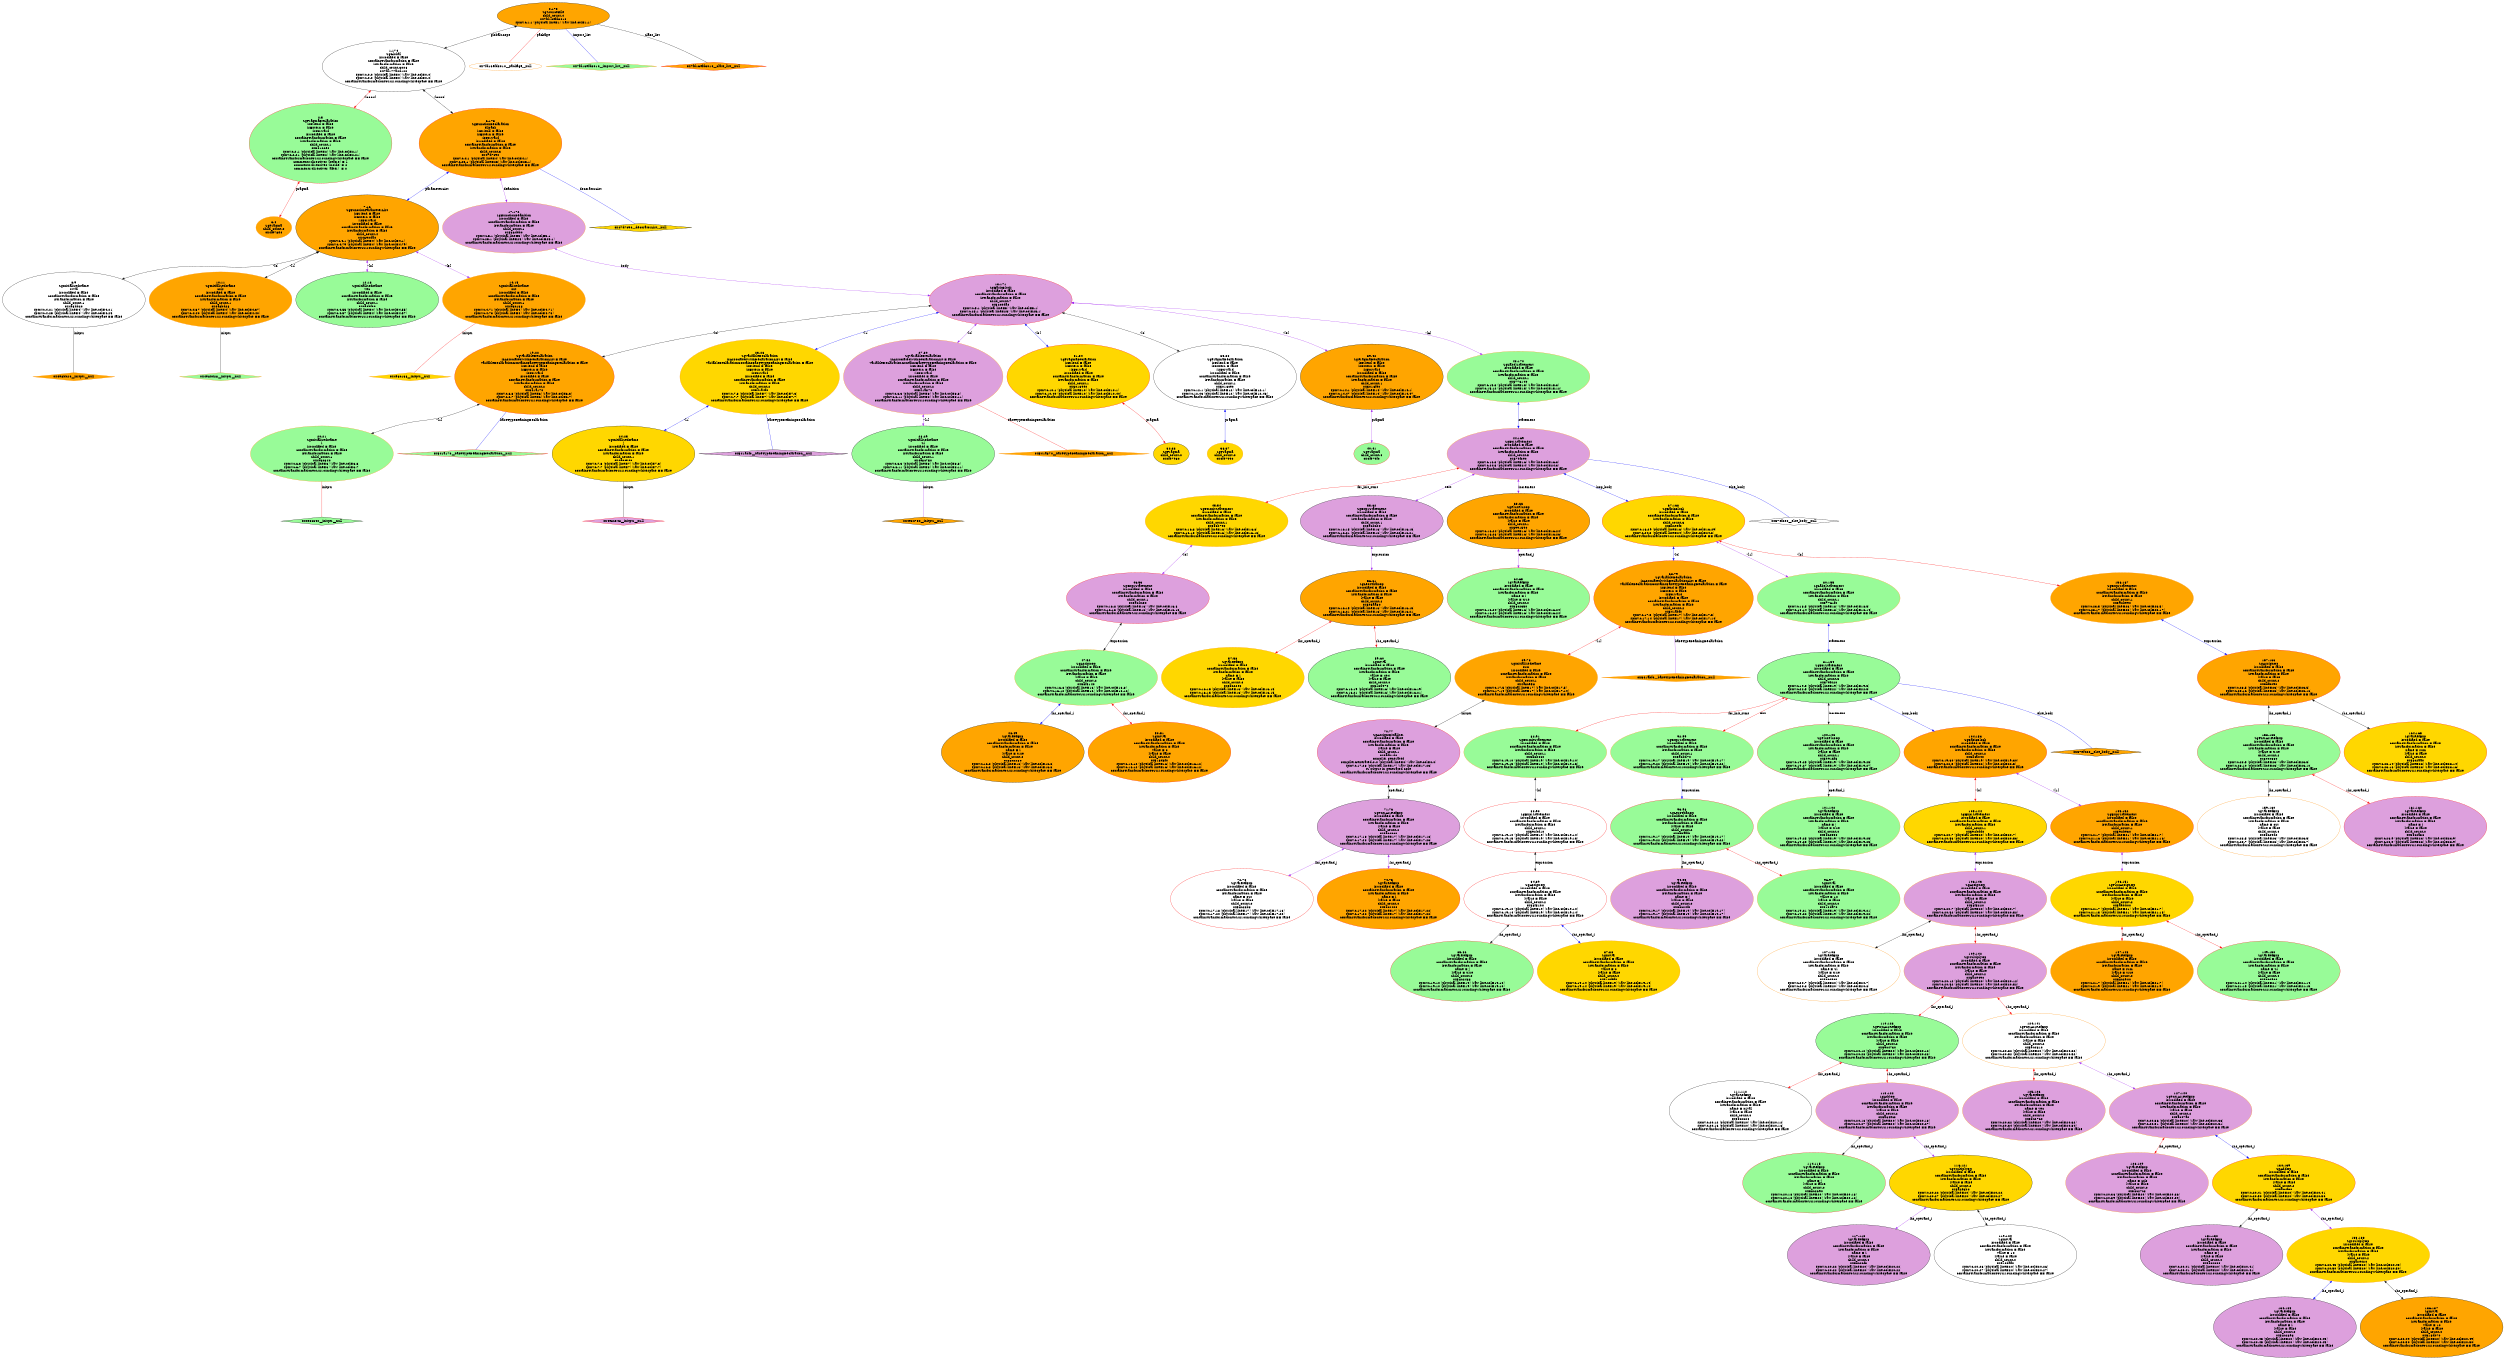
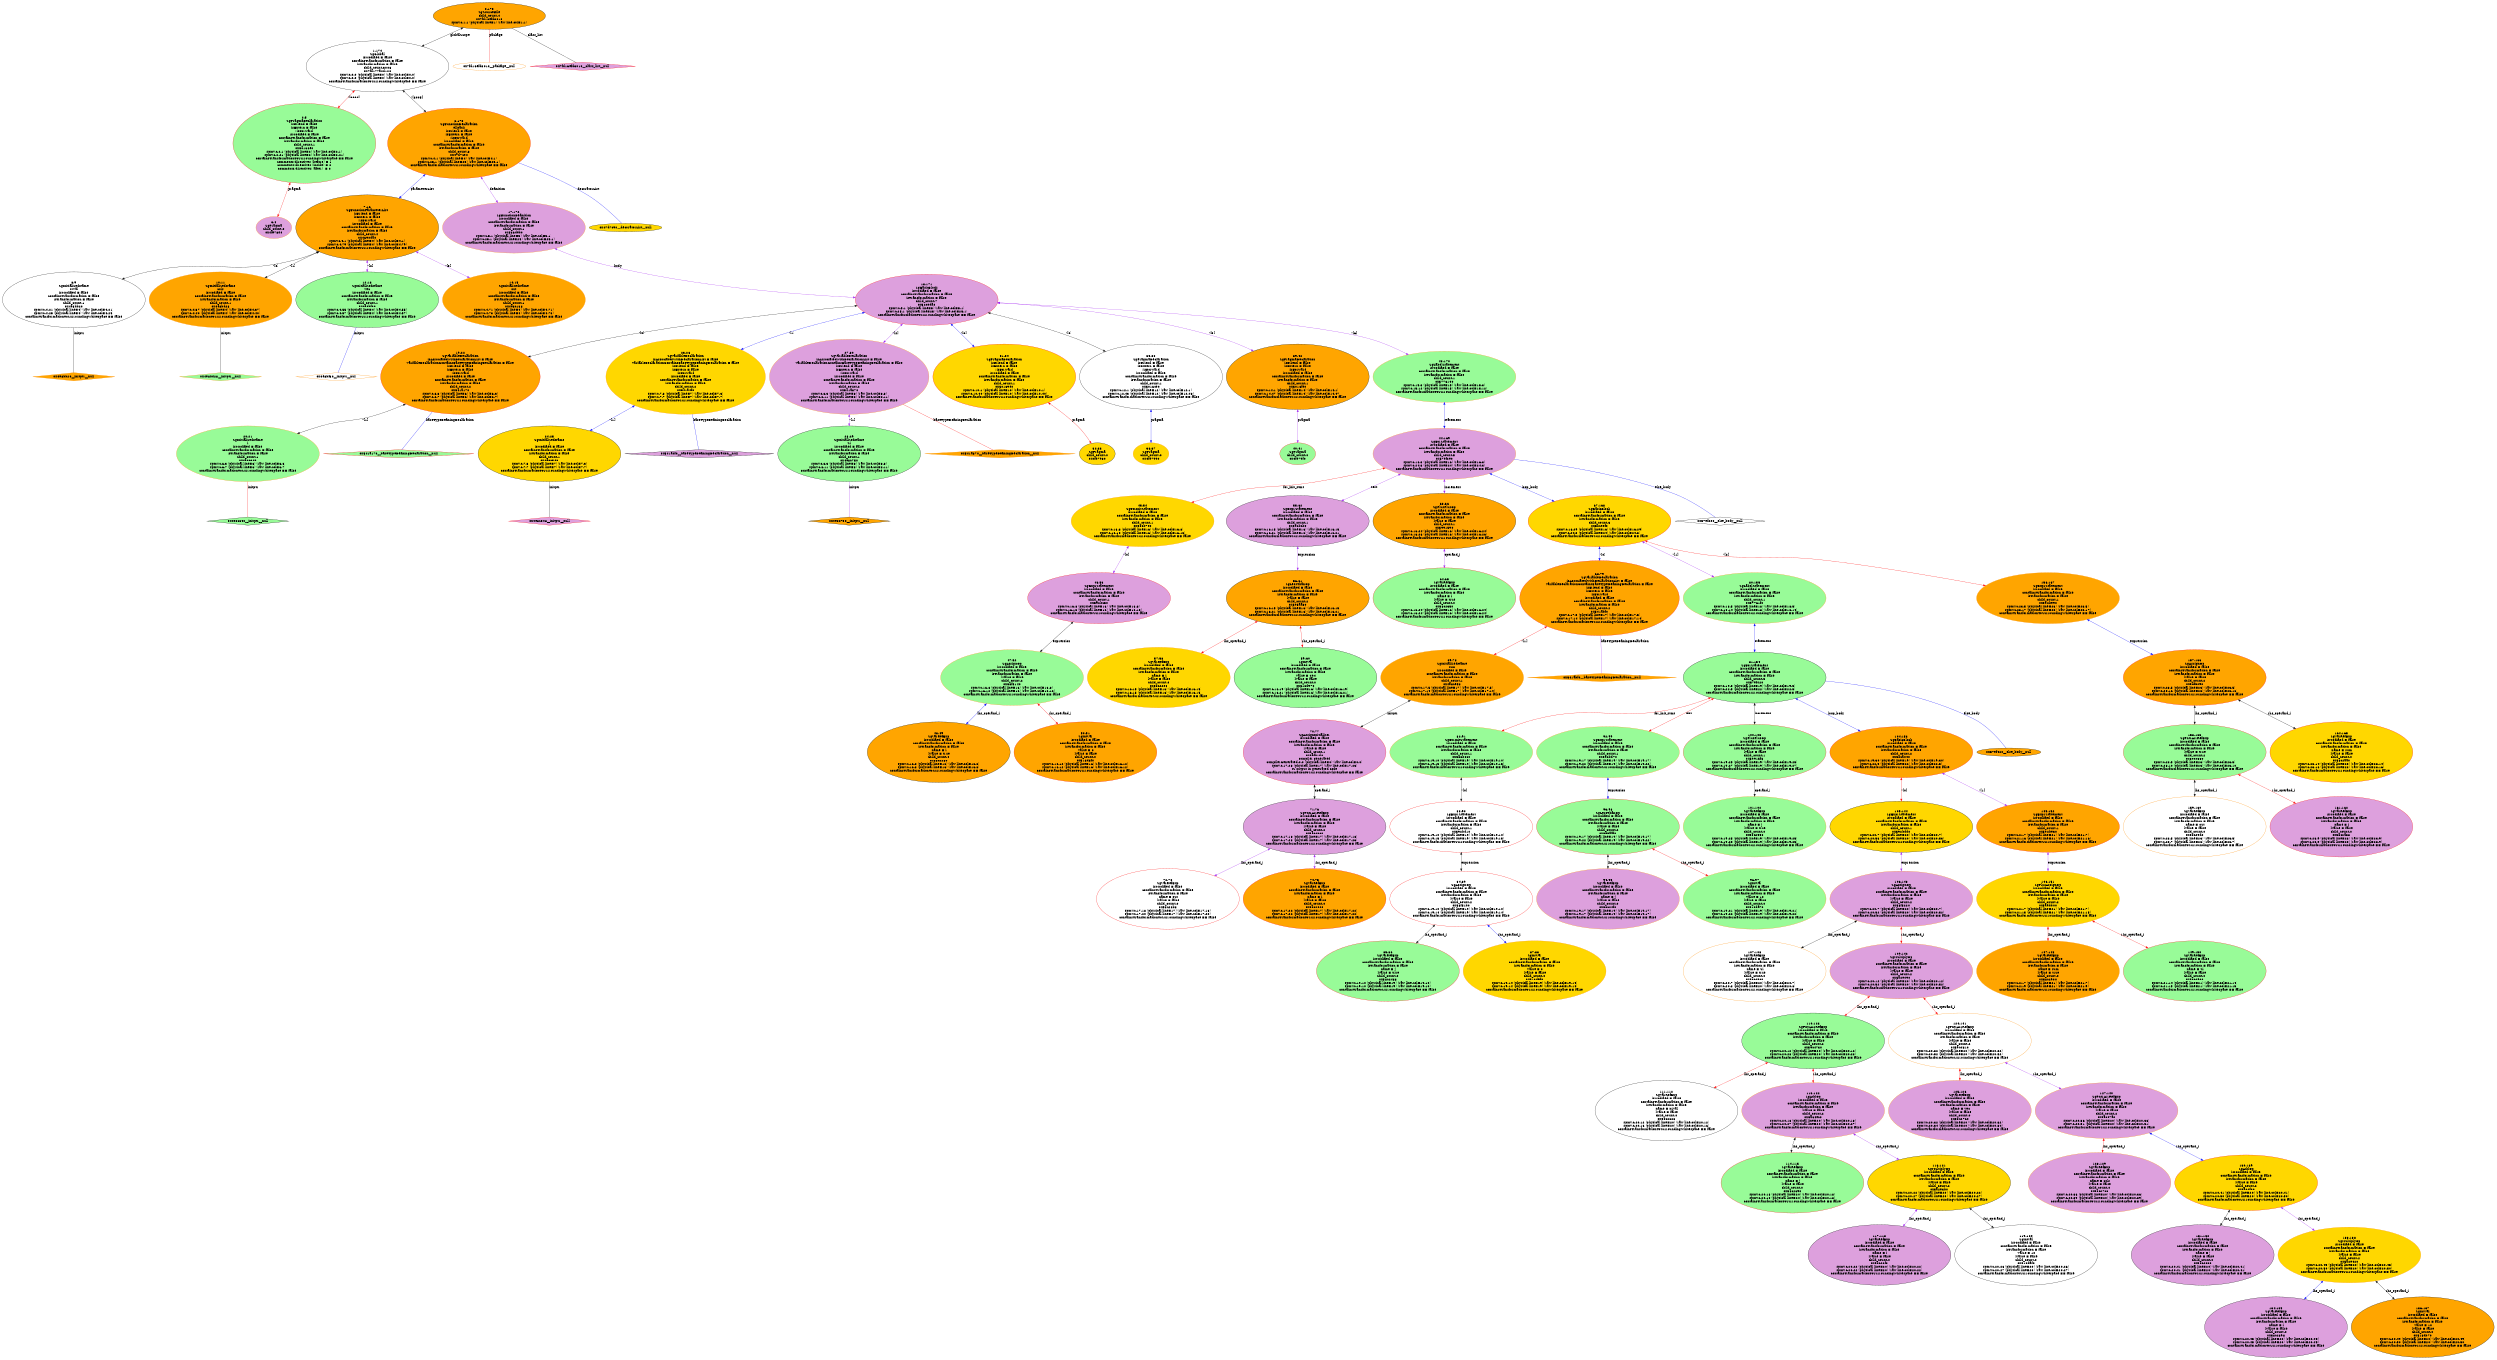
(601, 66) -> none
(714, 66) -> (583, 66)
(274, 228) -> (274, 228)
(641, 228) -> (626, 228)
none -> (336, 377)
(410, 377) -> none
(2096, 752) -> (2009, 752)
